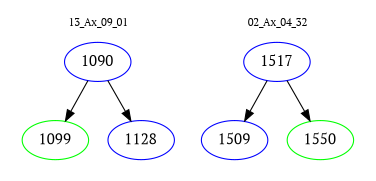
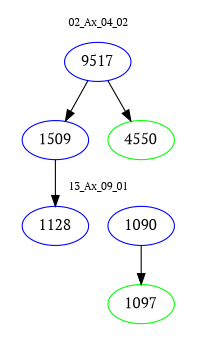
(278, 23) -> (98, 23)
(277, 62) -> (98, 62)
(117, 96) -> (55, 184)
(55, 140) -> (141, 304)
(320, 140) -> (141, 140)
